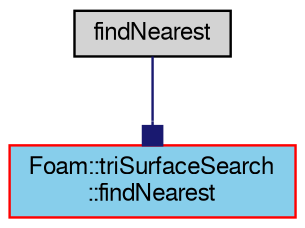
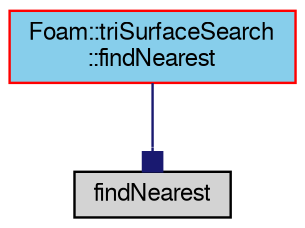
(153, 89) -> (153, 115)
